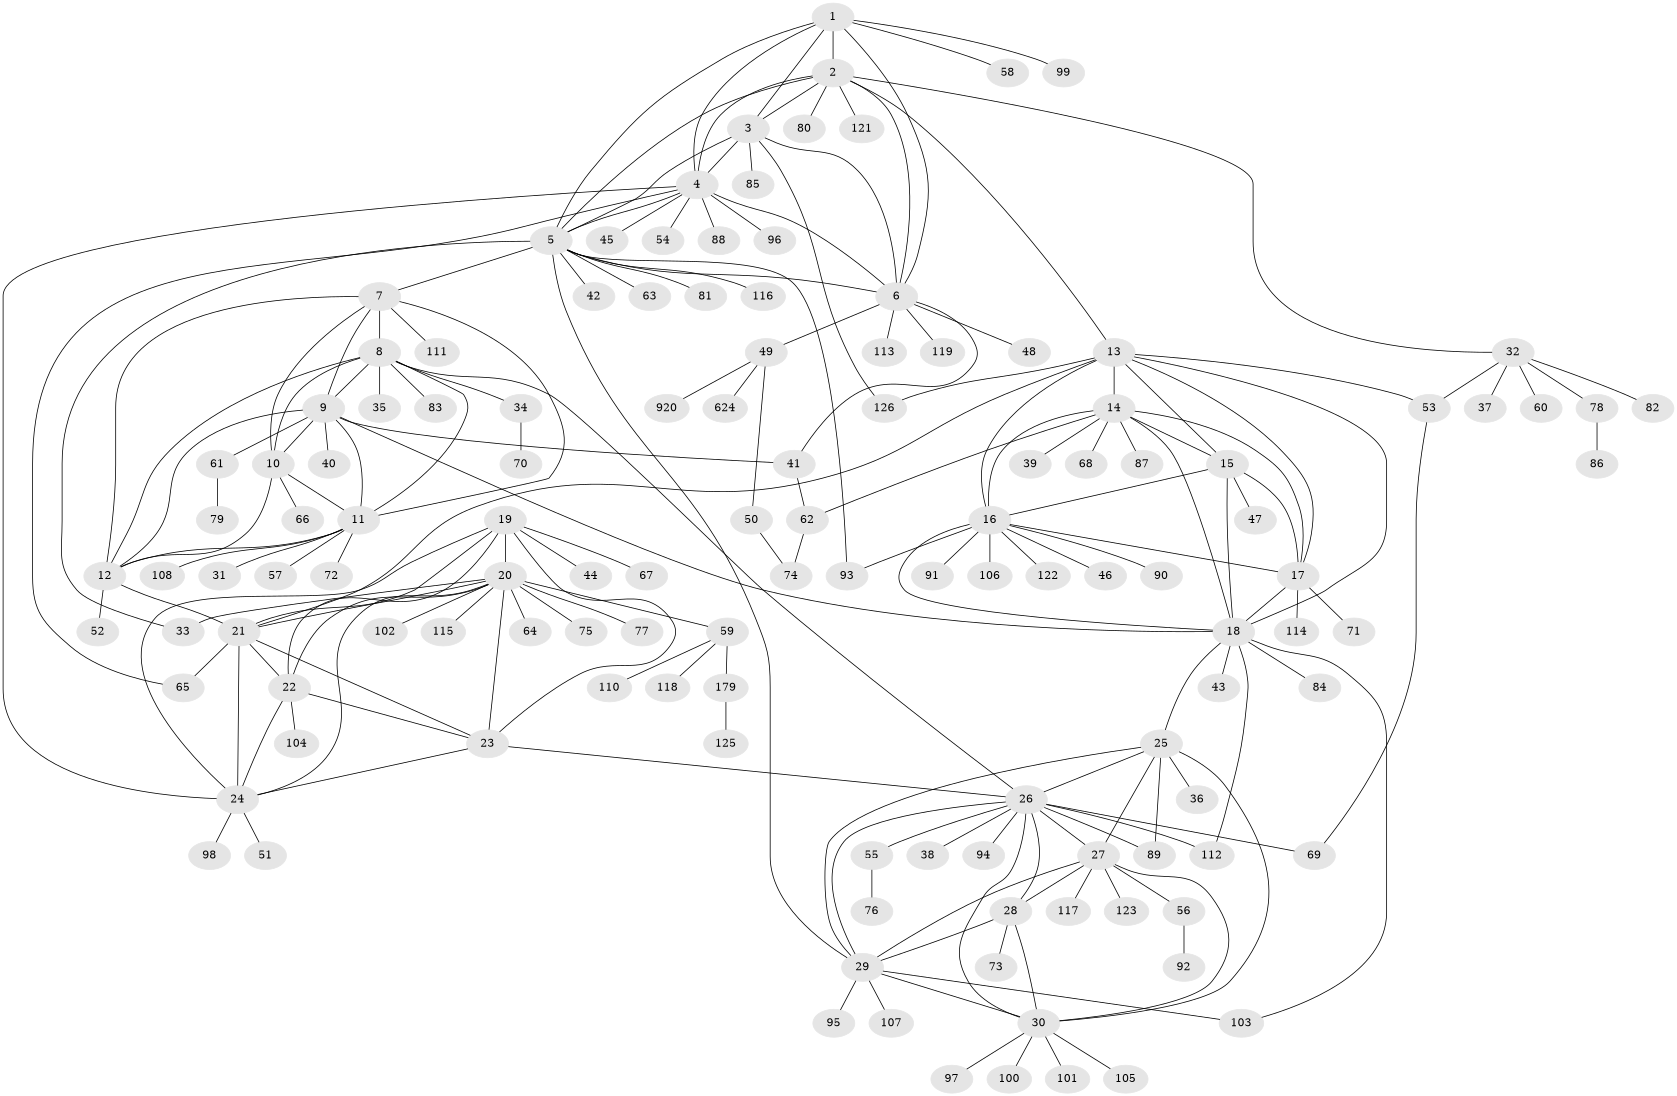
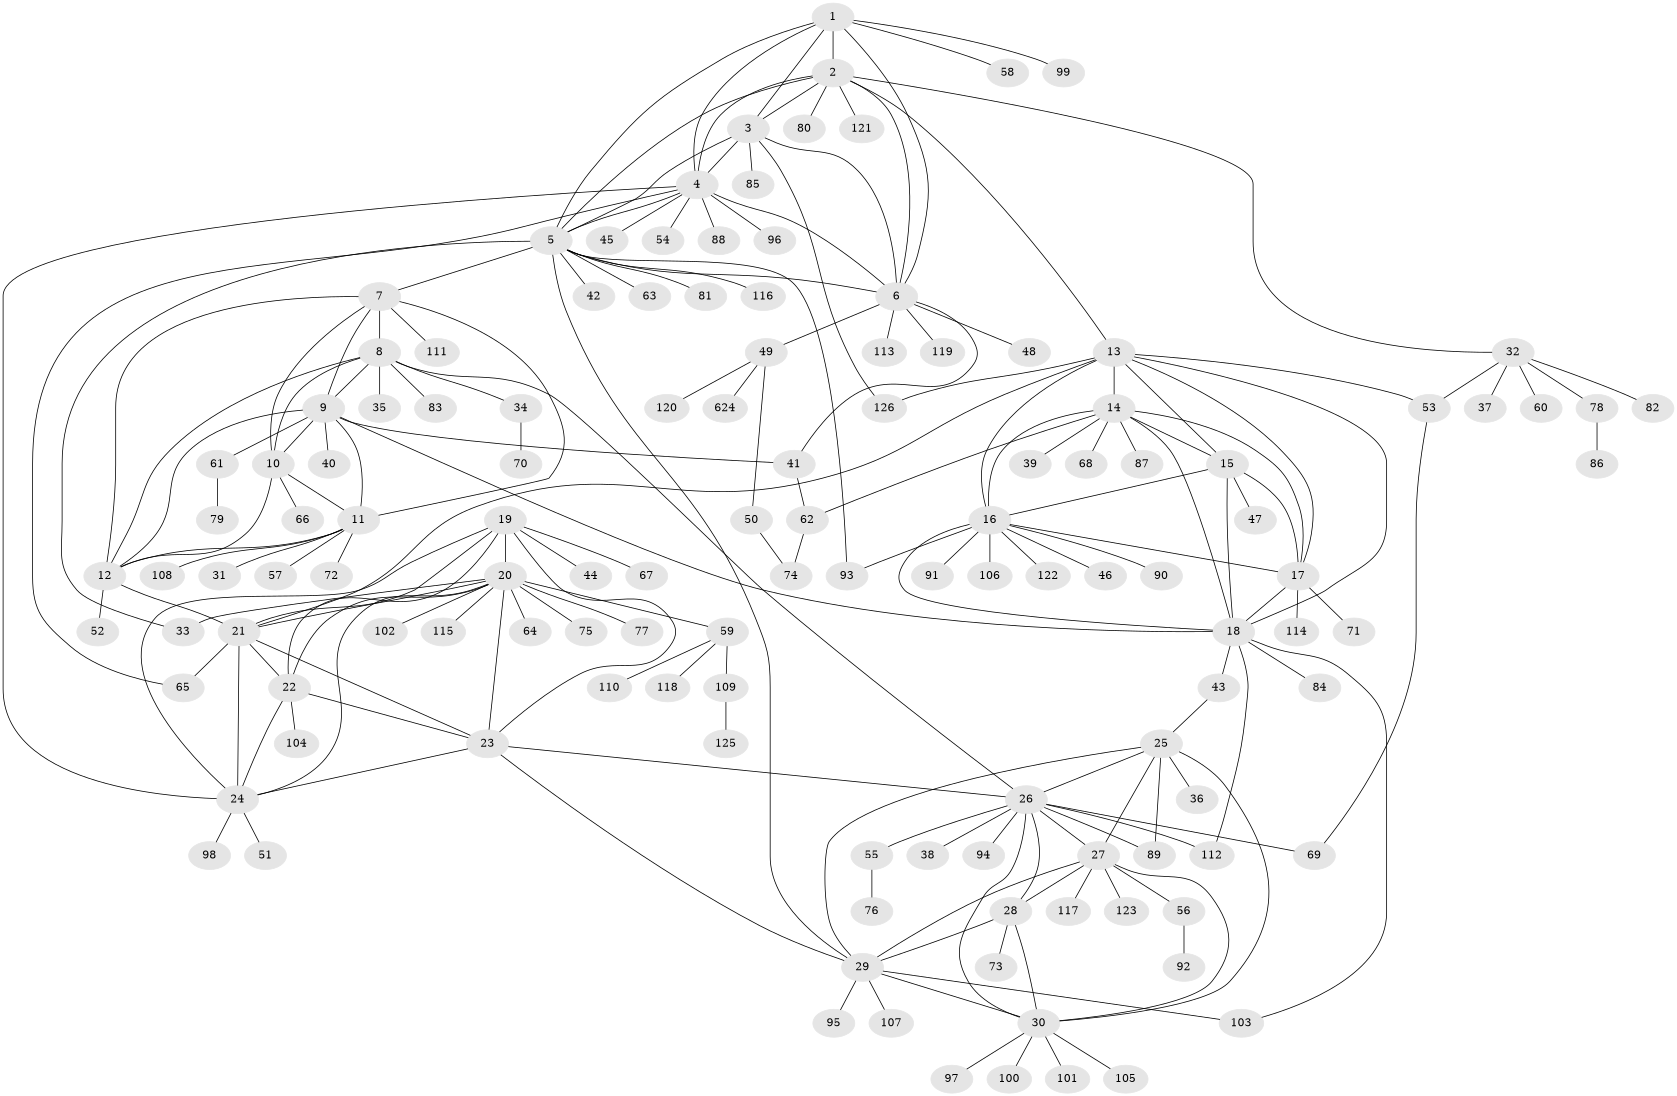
(667, 408) -> (667, 408)
(458, 432) -> none
(1186, 682) -> (1190, 716)
(726, 688) -> (726, 688)
(865, 828) -> (665, 870)
